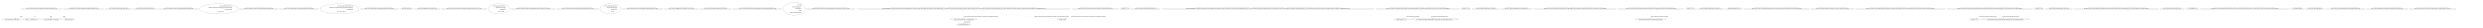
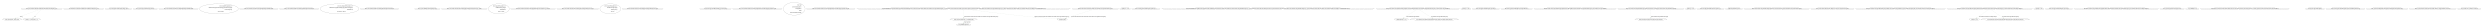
(407, 9) -> none
(681, 9) -> none
(2297, 9) -> none
none -> (2469, 9)
(52, 19) -> none
(69, 19) -> none
